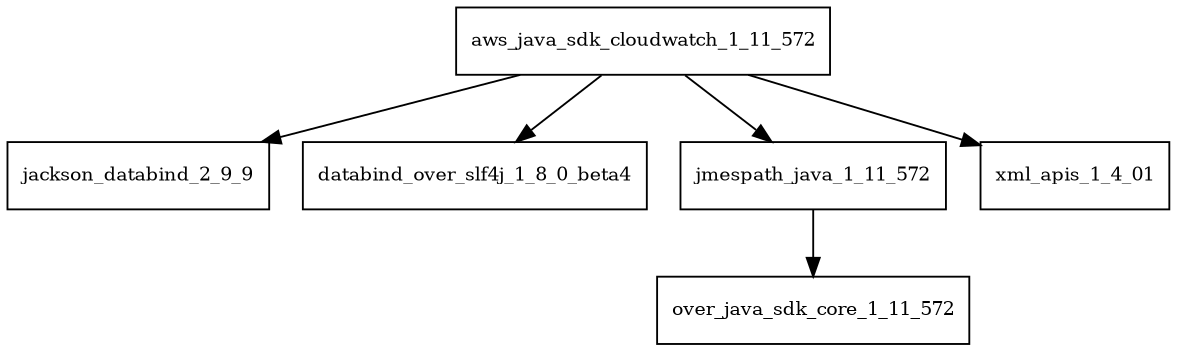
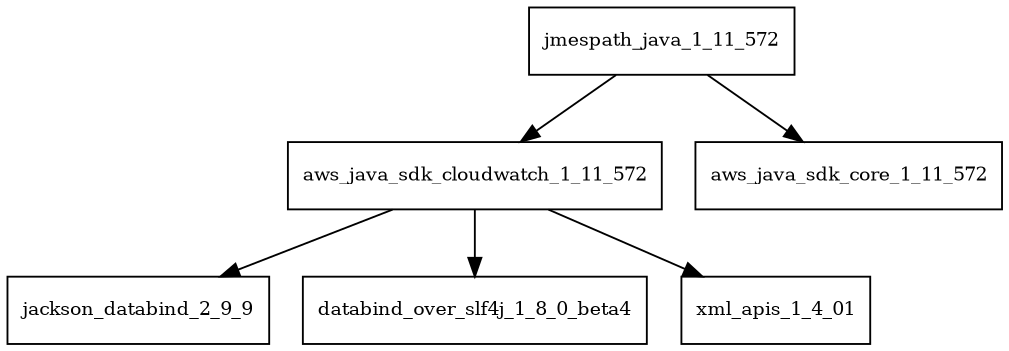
(721, 103) -> (576, 103)
(813, 310) -> (849, 176)
